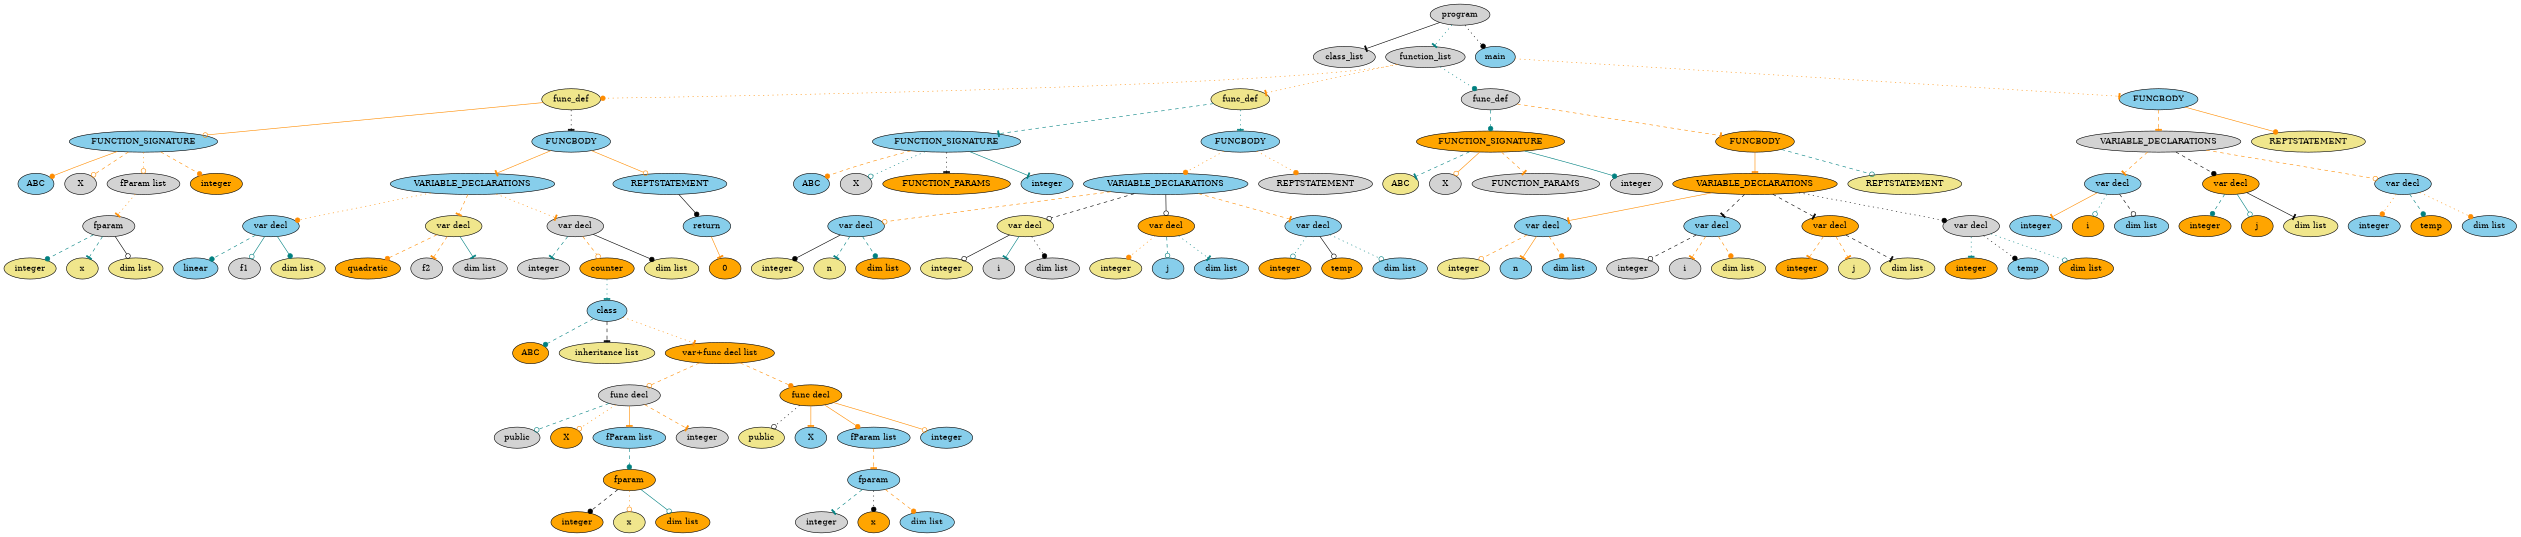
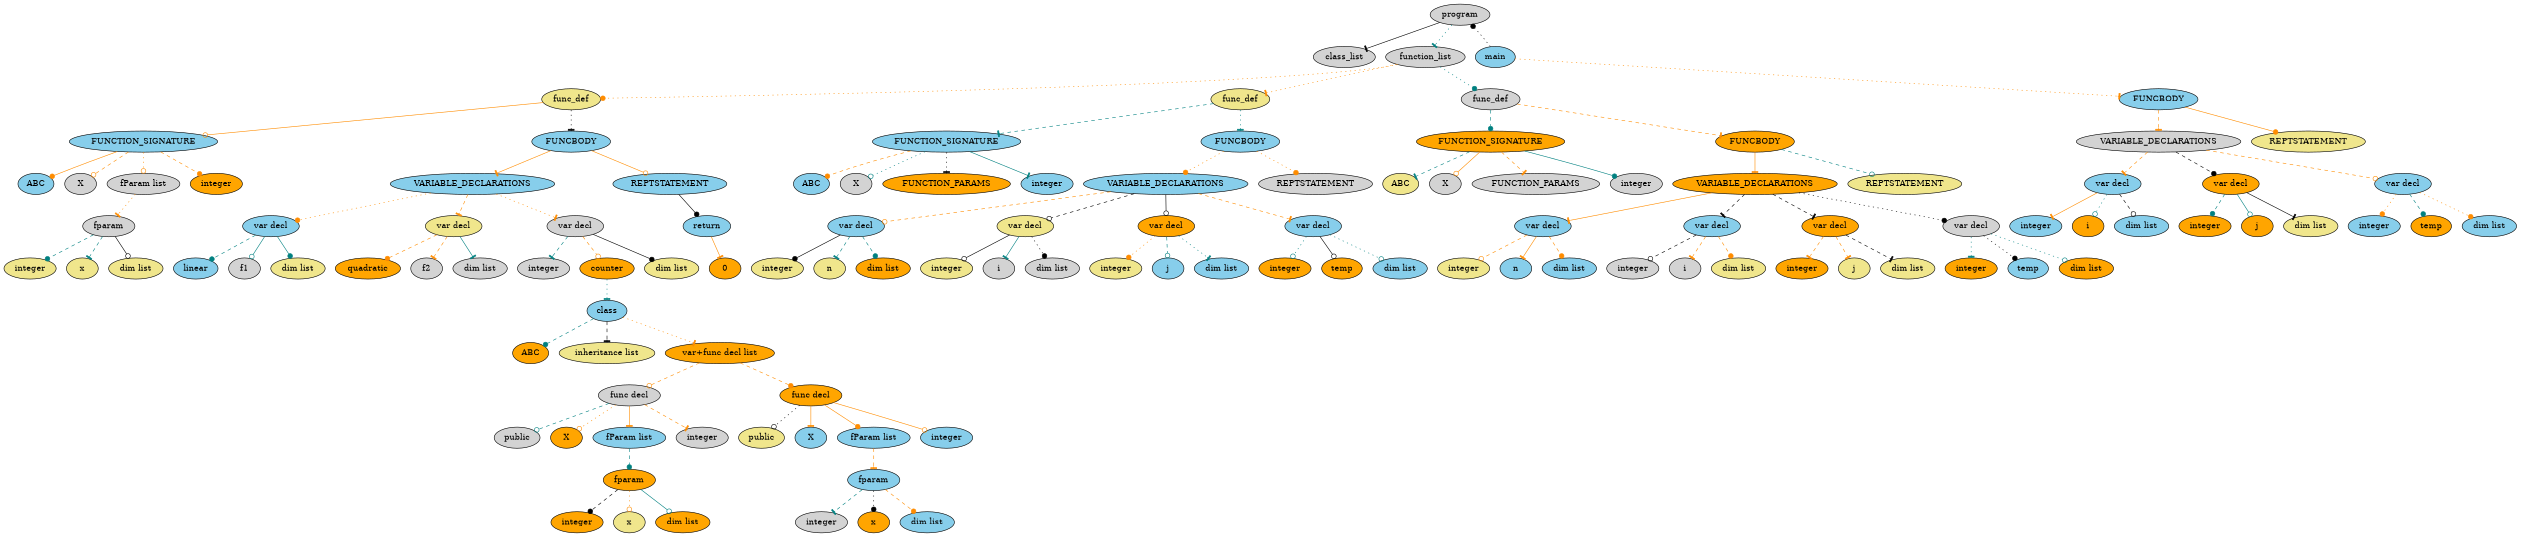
(1473, 35) -> (1483, 37)
